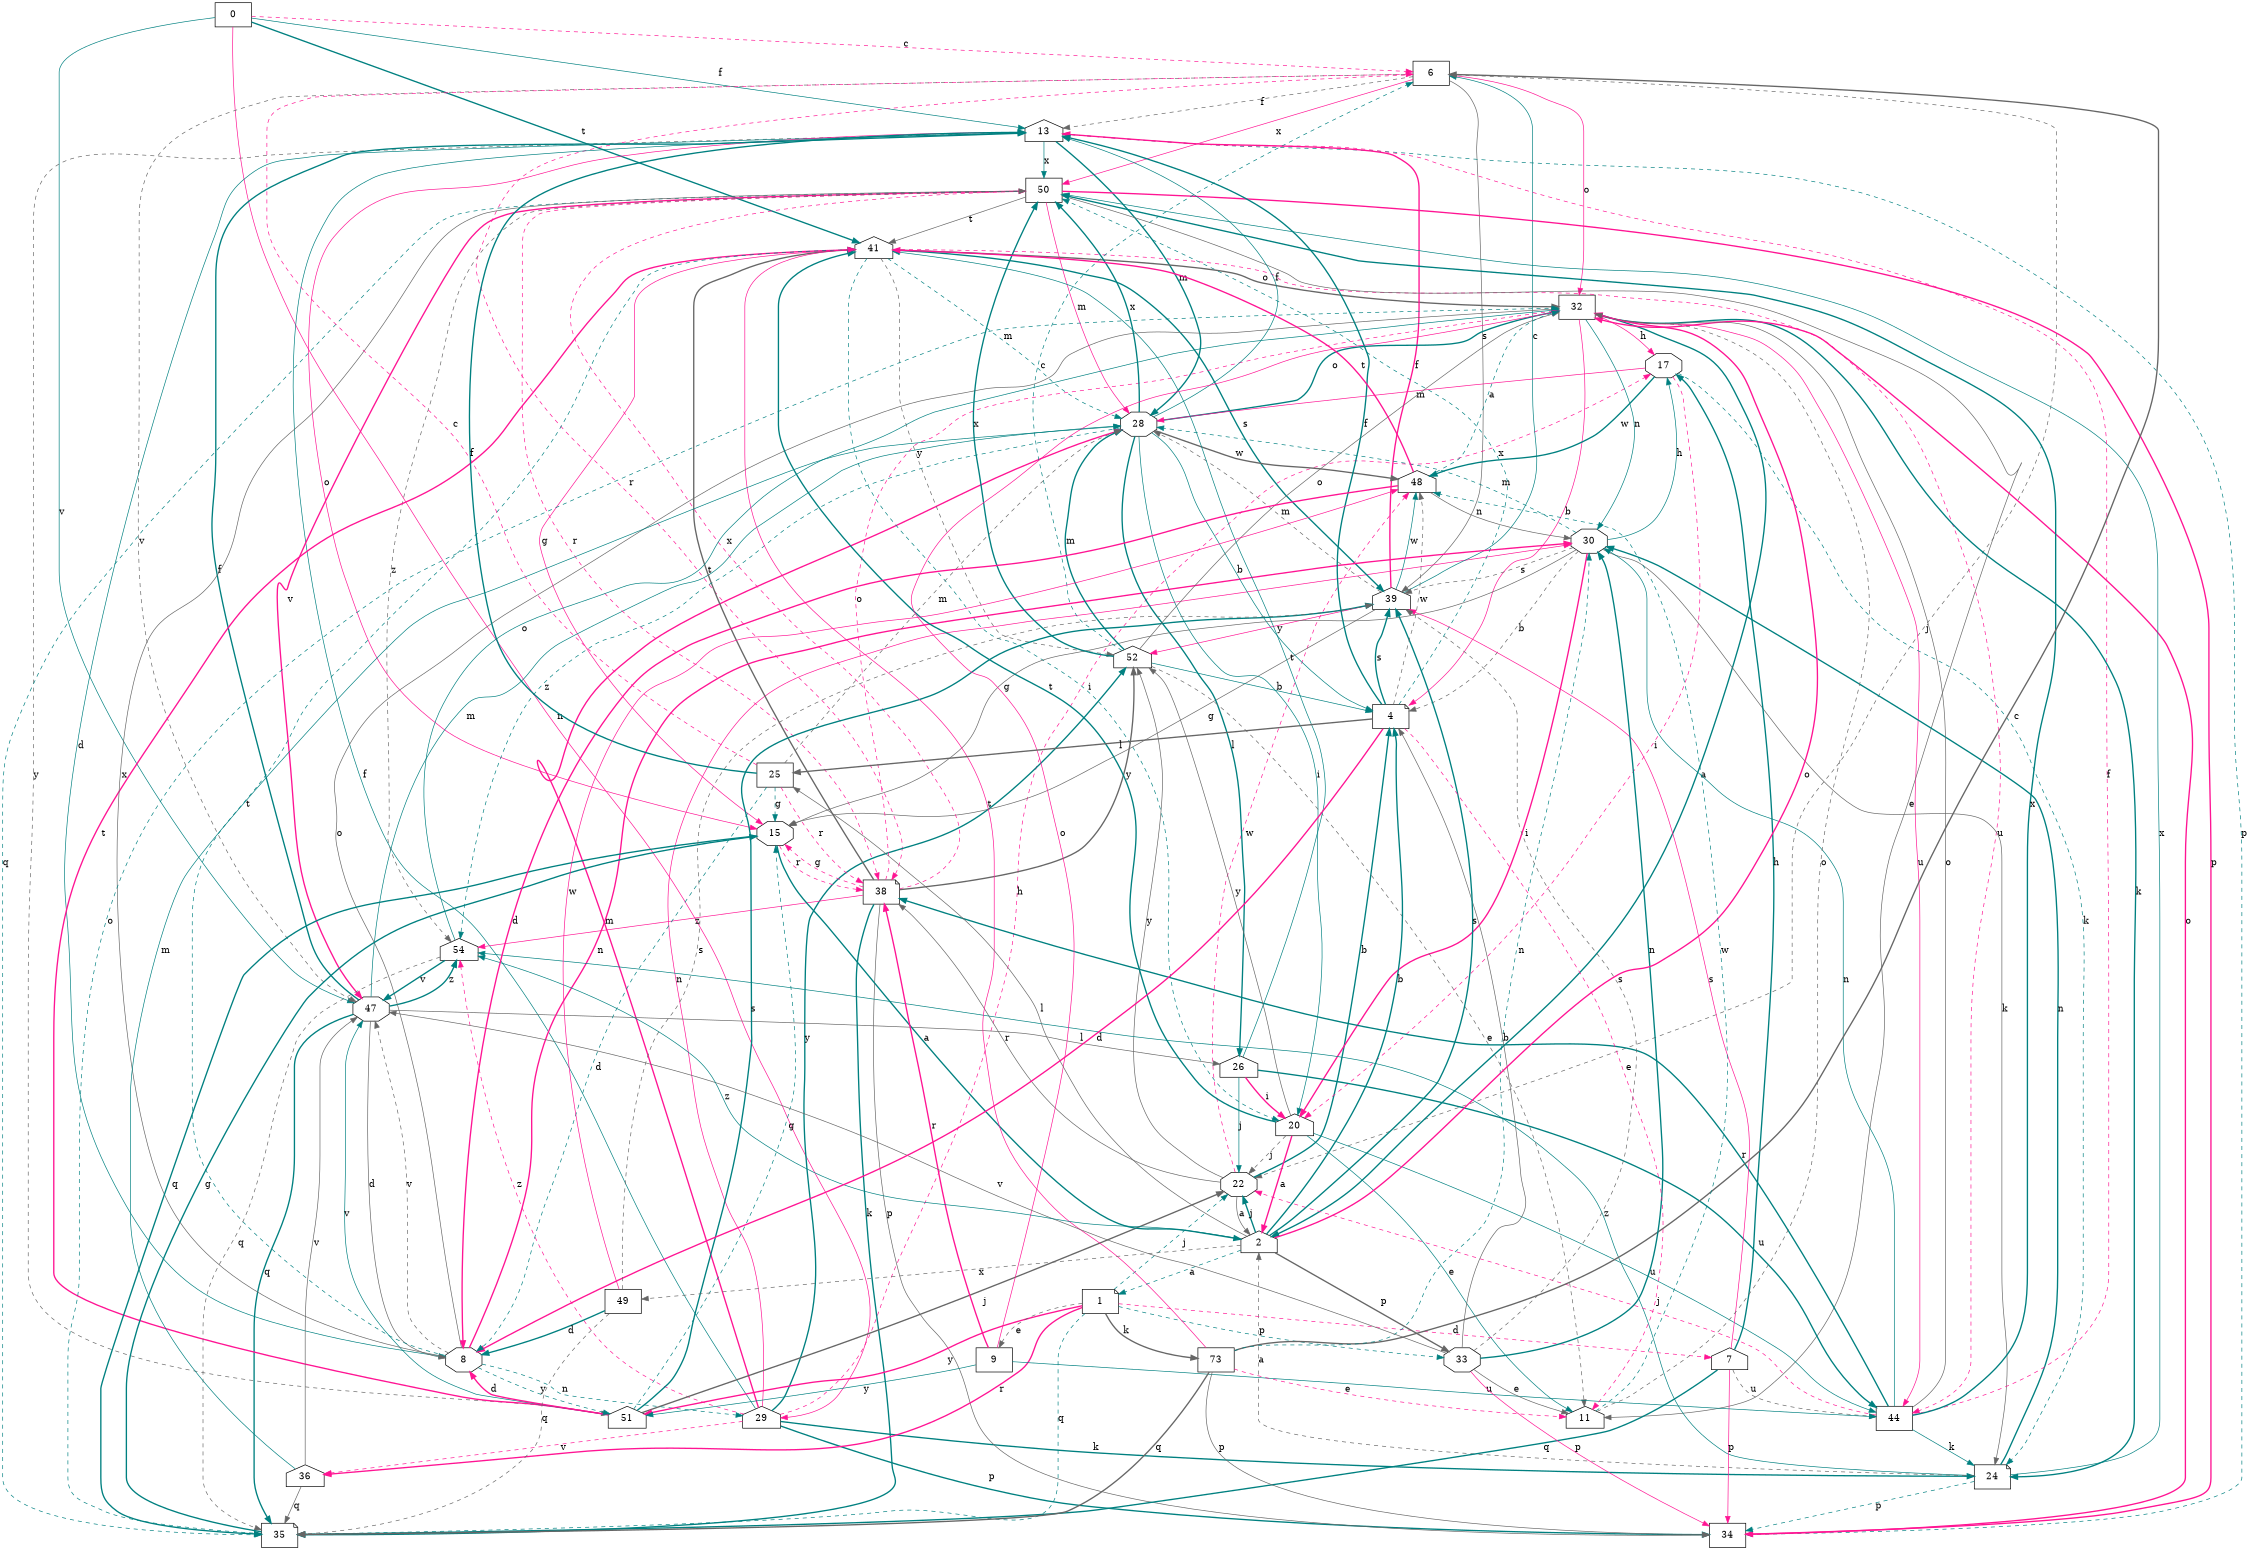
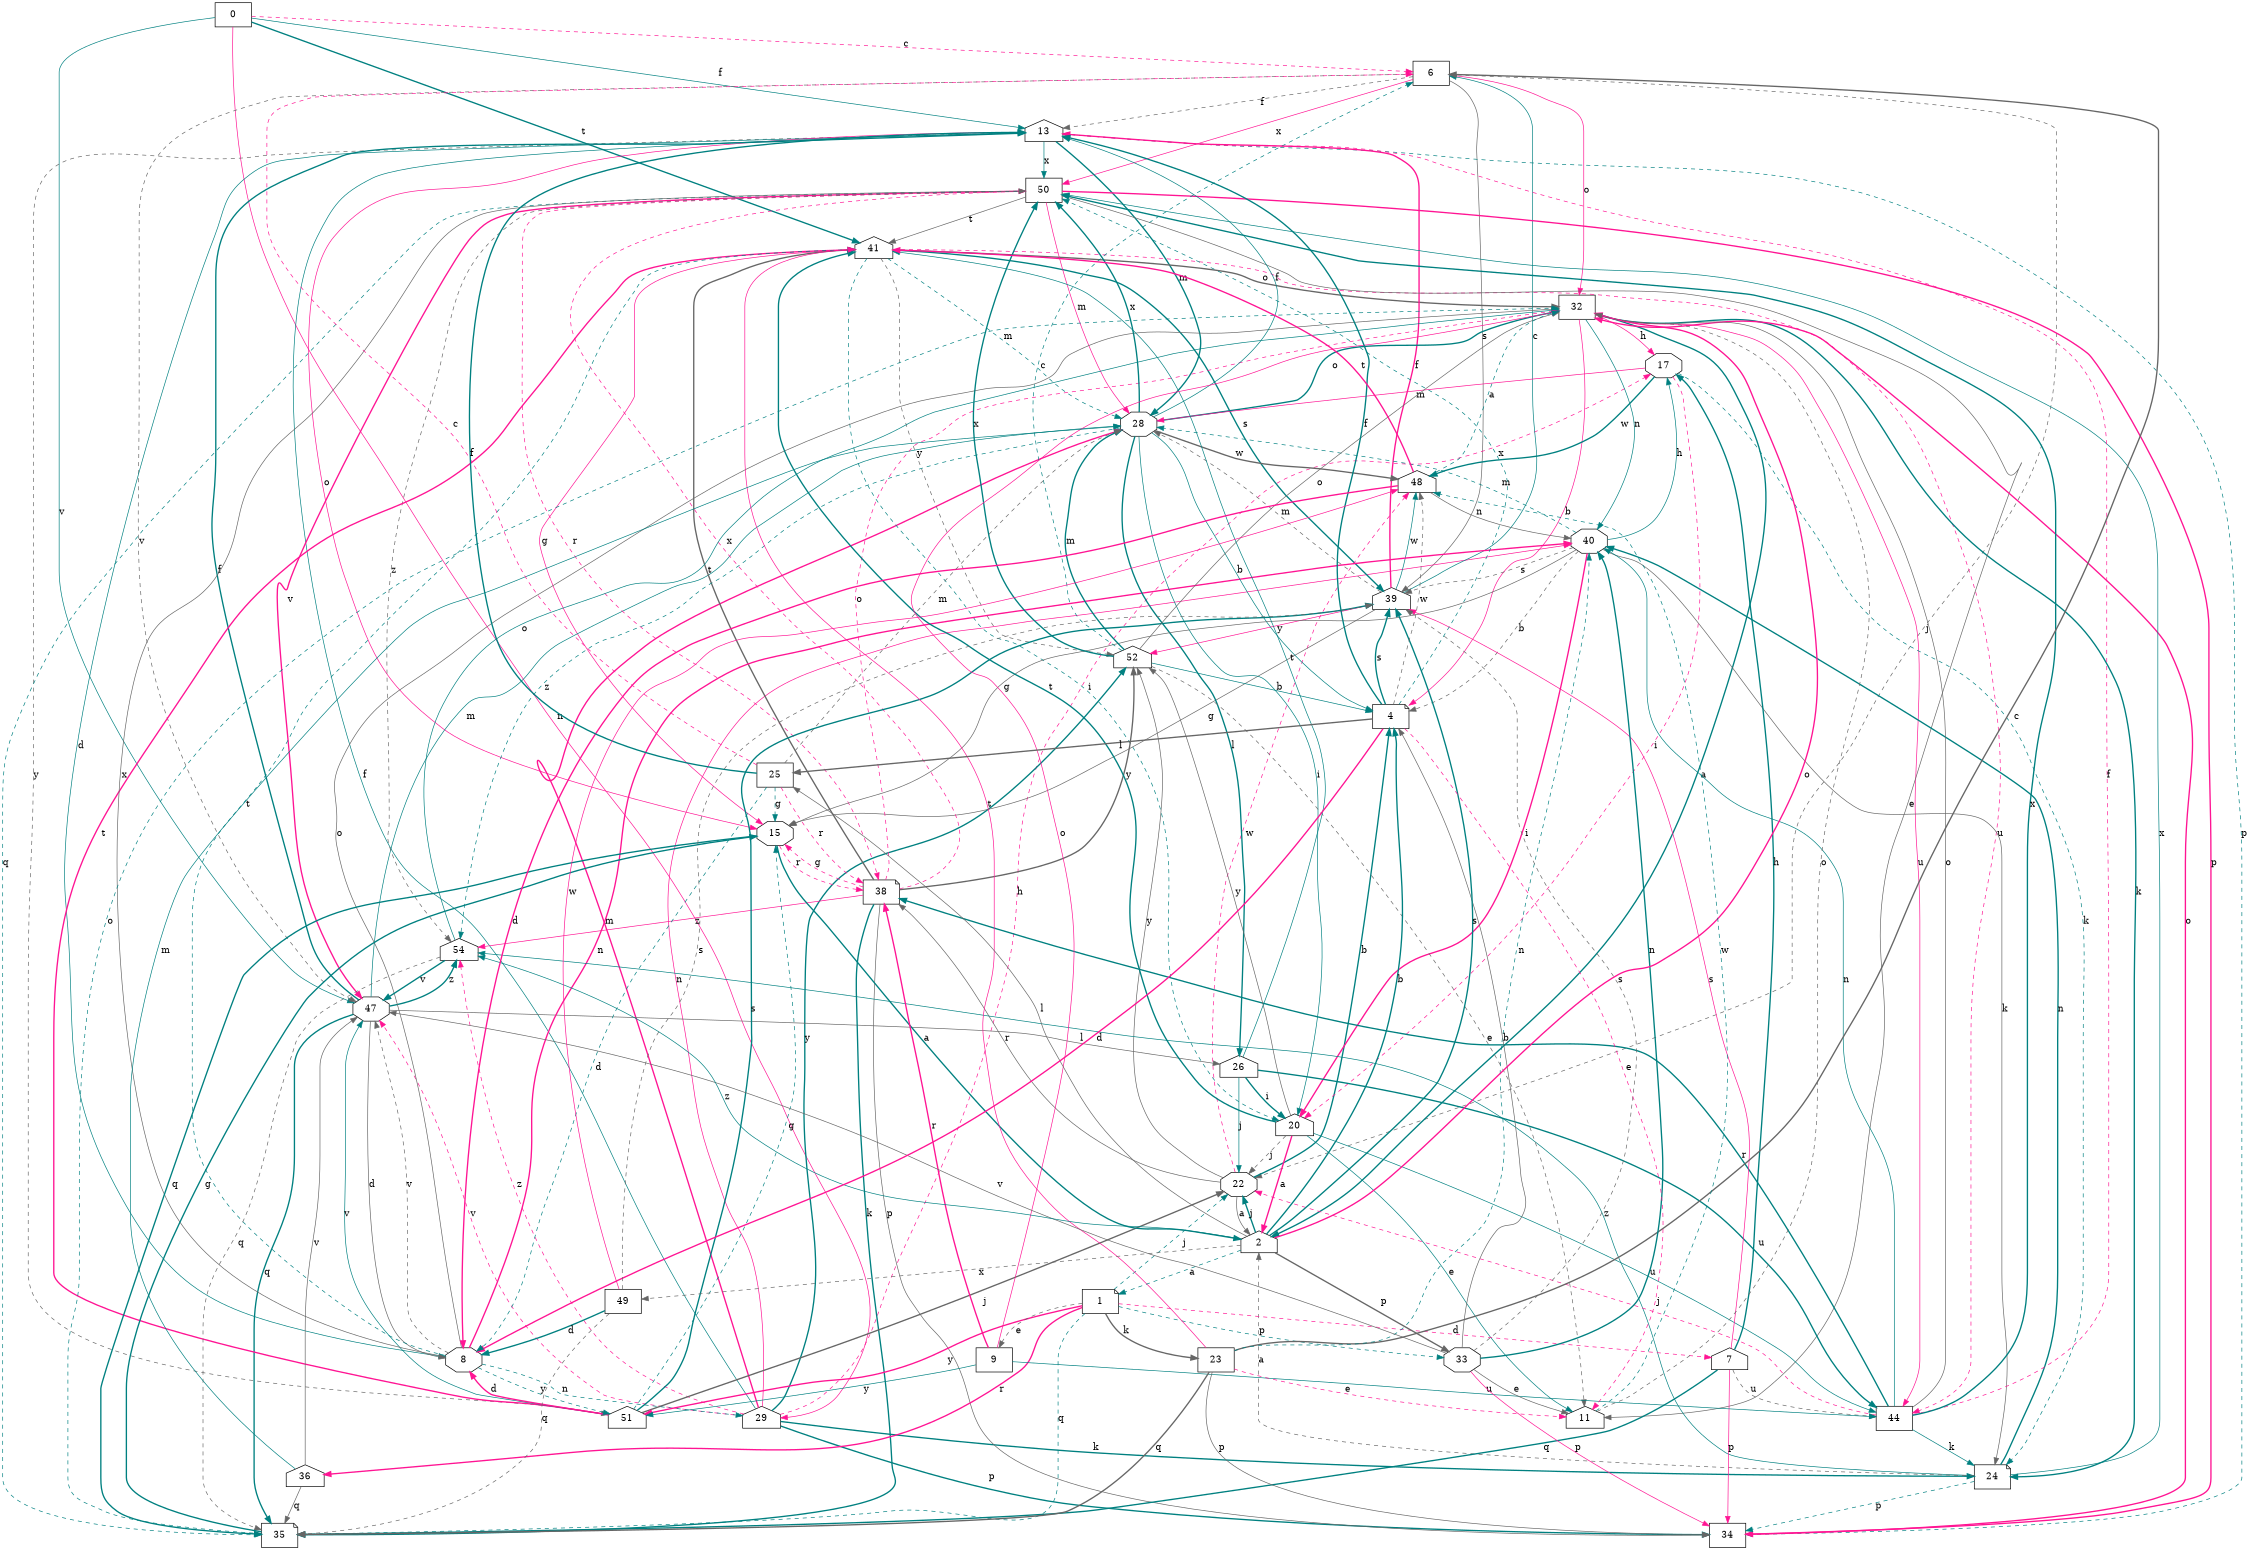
(539, 167) -> none
(1589, 541) -> (1589, 541)
(1261, 1097) -> (1261, 1097)
(1216, 1360) -> (1216, 1360)
(547, 1446) -> (502, 1289)
